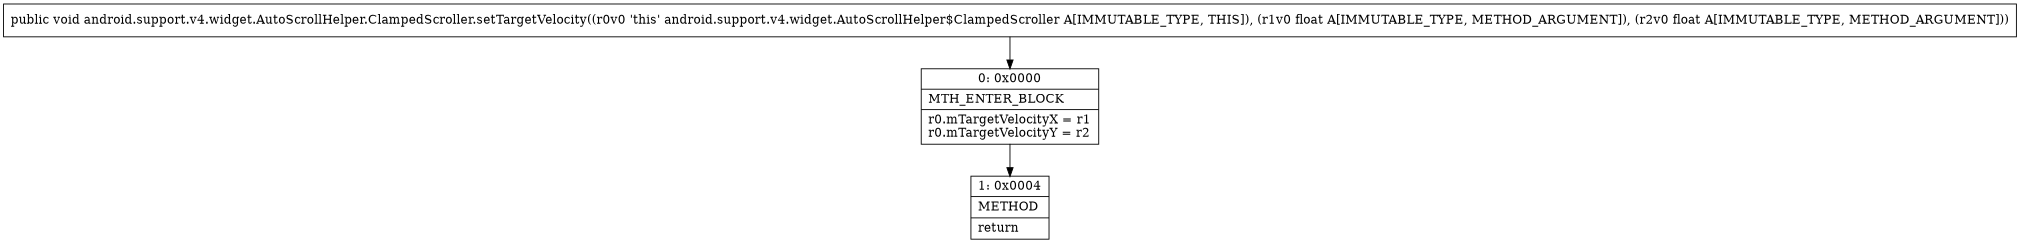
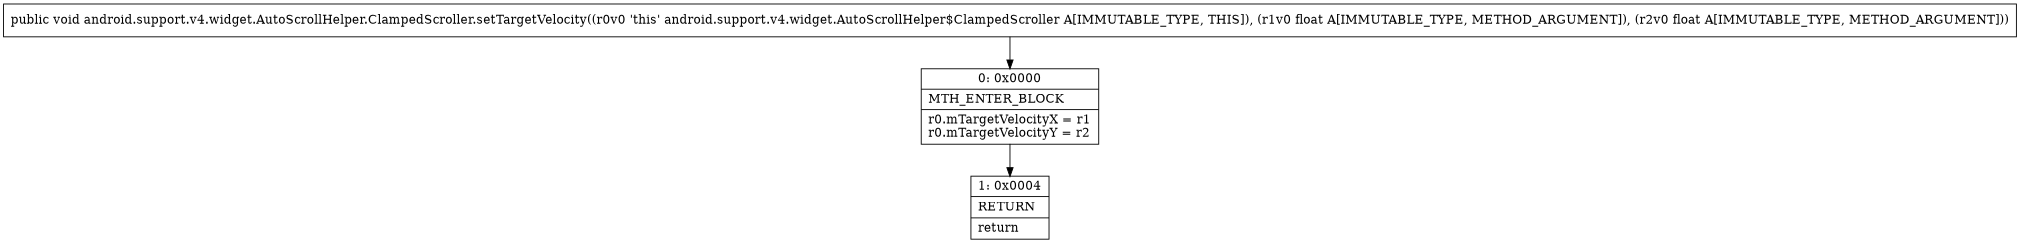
(1009, 207) -> (1007, 207)
